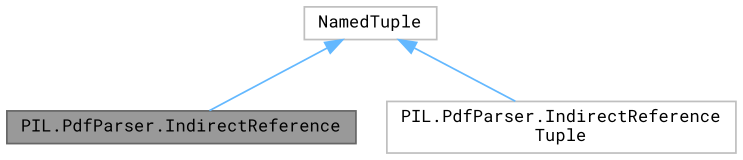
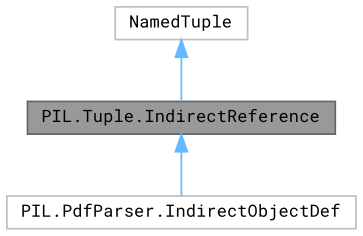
(181, 127) -> (181, 118)
(561, 127) -> none
none -> (181, 212)
